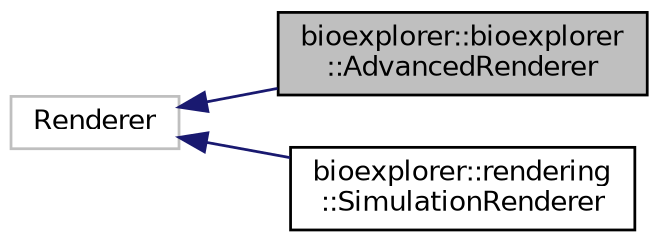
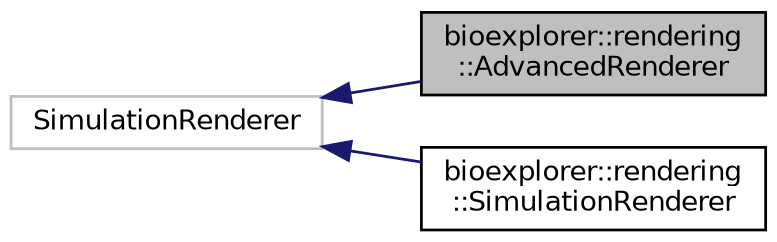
(463, 54) -> (594, 54)
(95, 123) -> (167, 123)
